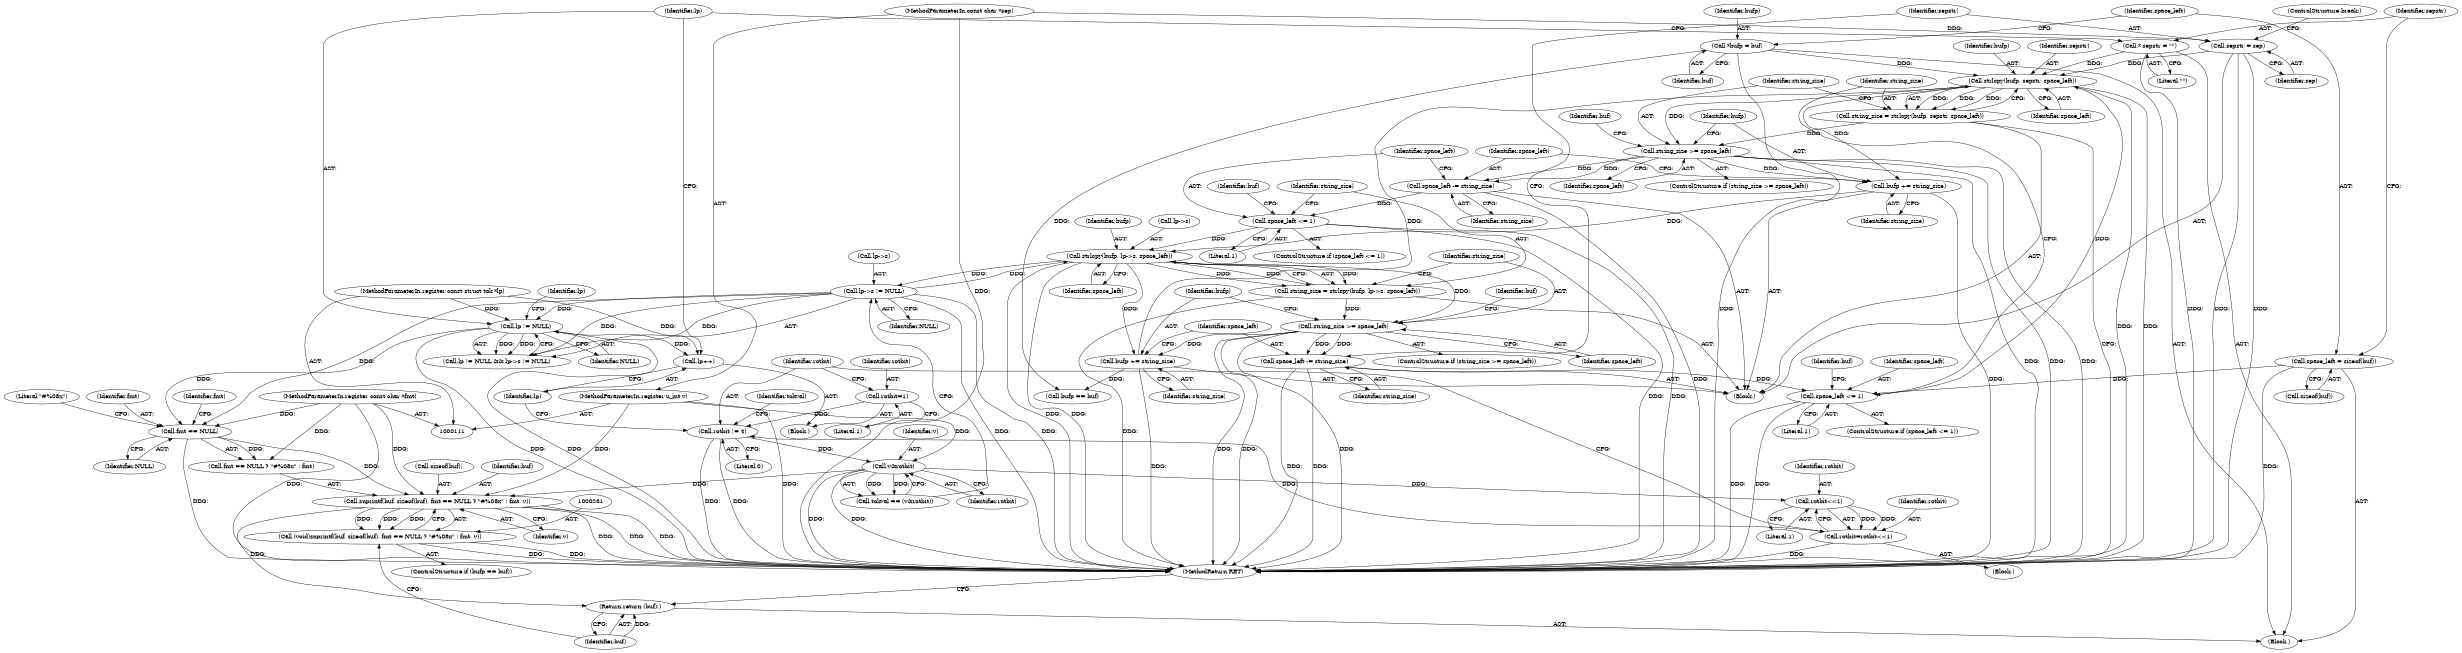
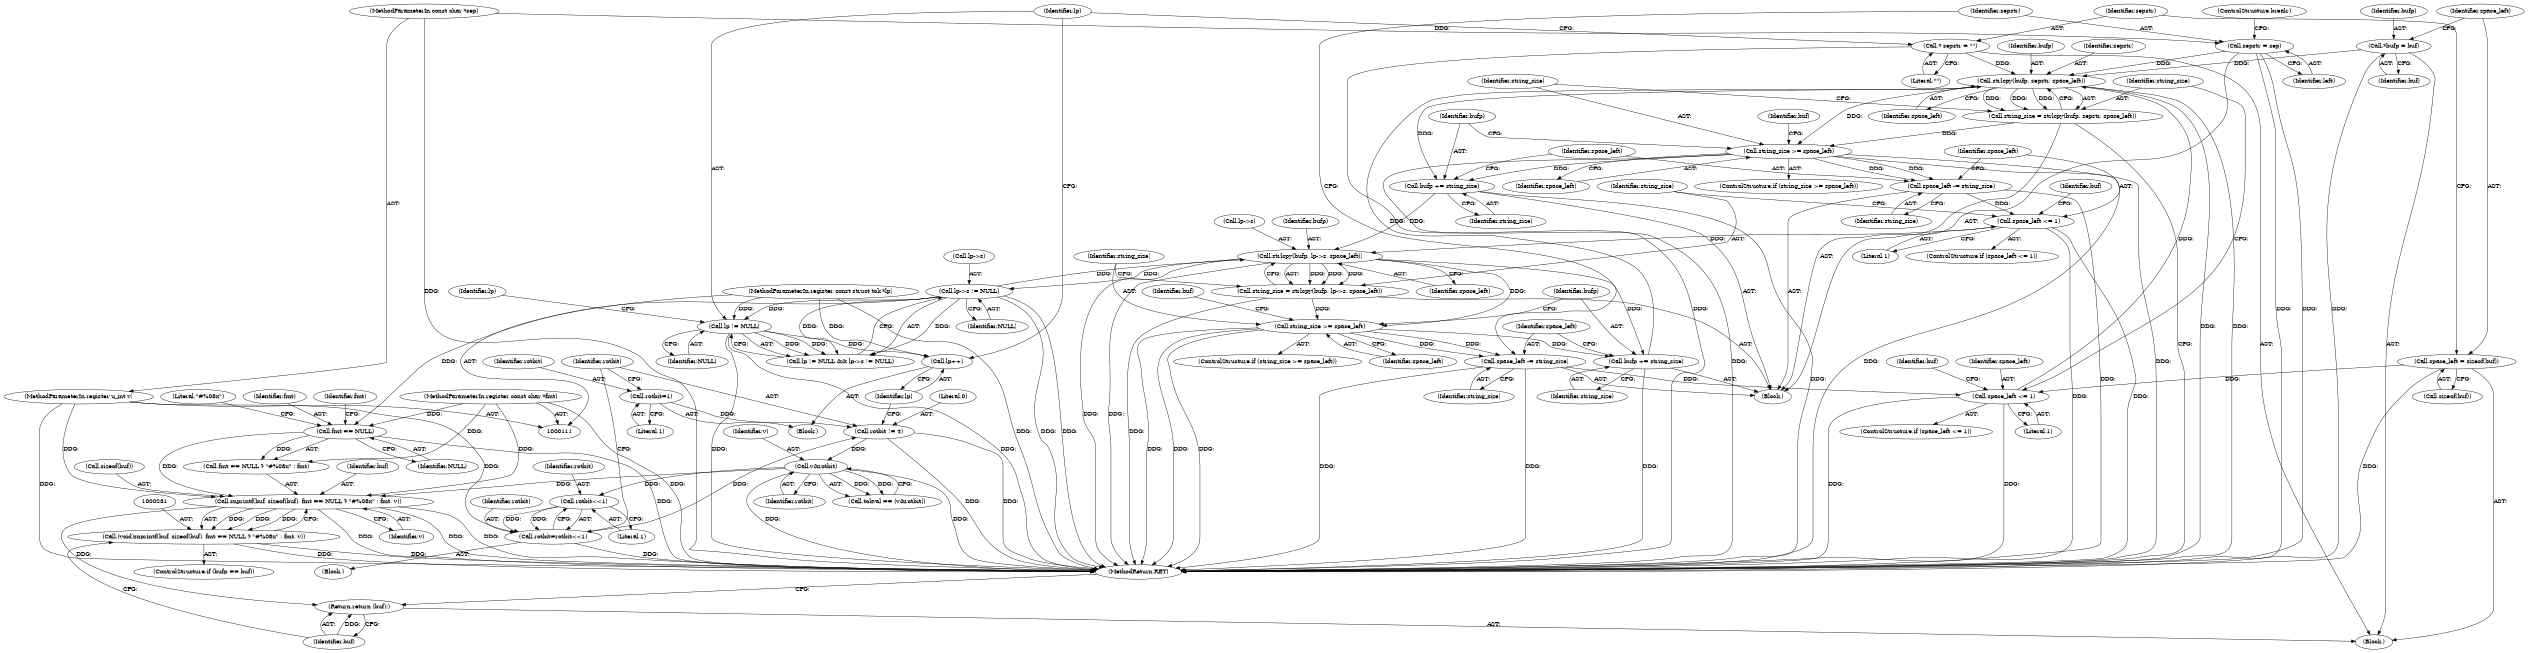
(2296, 81) -> (2314, 81)
(322, 372) -> none
none -> (1005, 396)
(782, 397) -> none
(1072, 397) -> none
(946, 410) -> (888, 314)
(847, 417) -> (367, 412)
(743, 446) -> none
